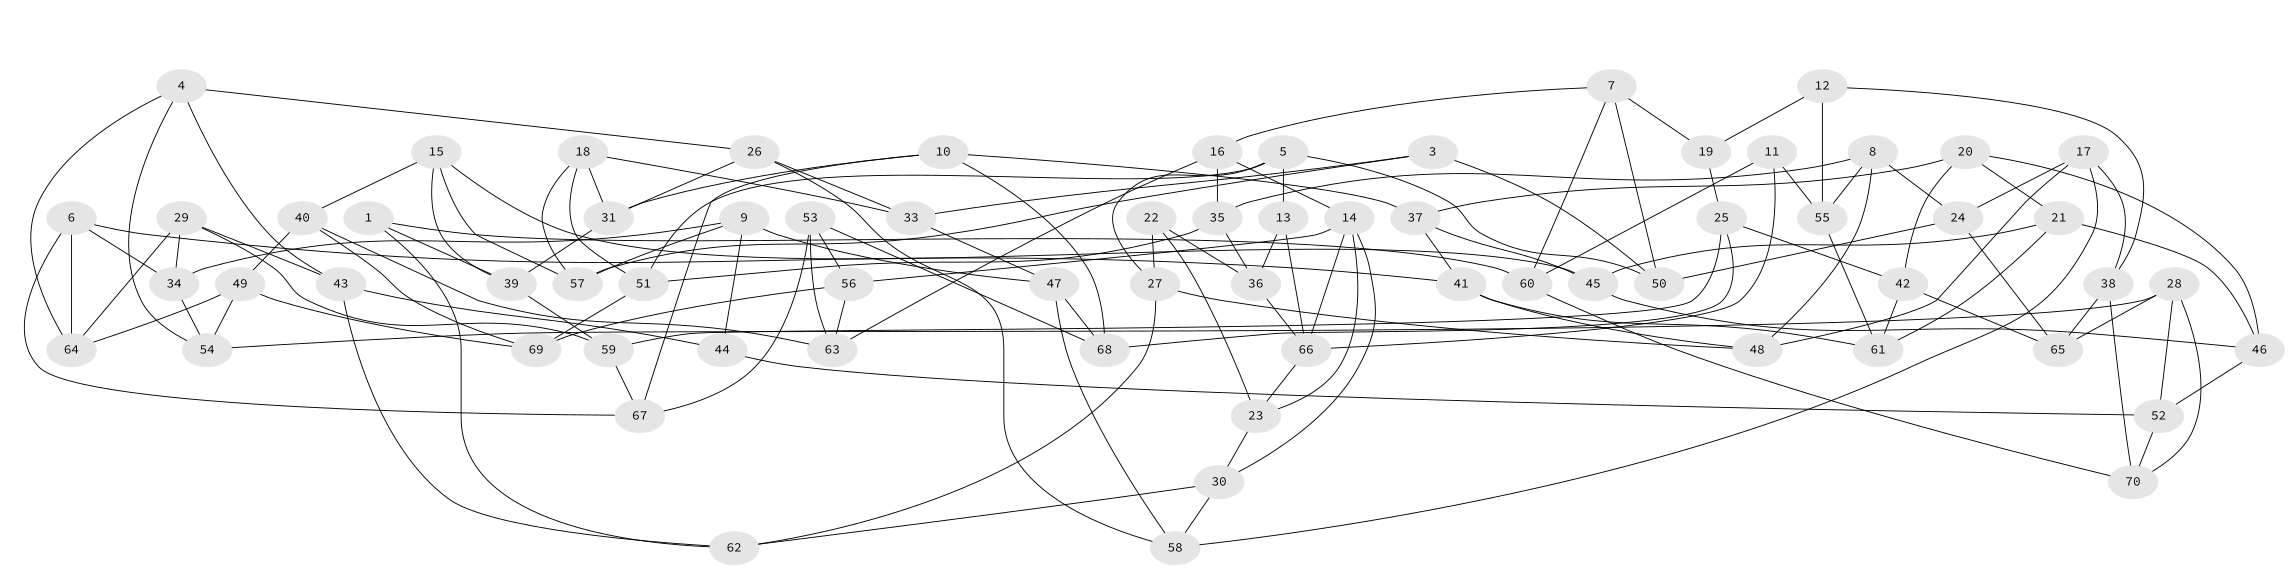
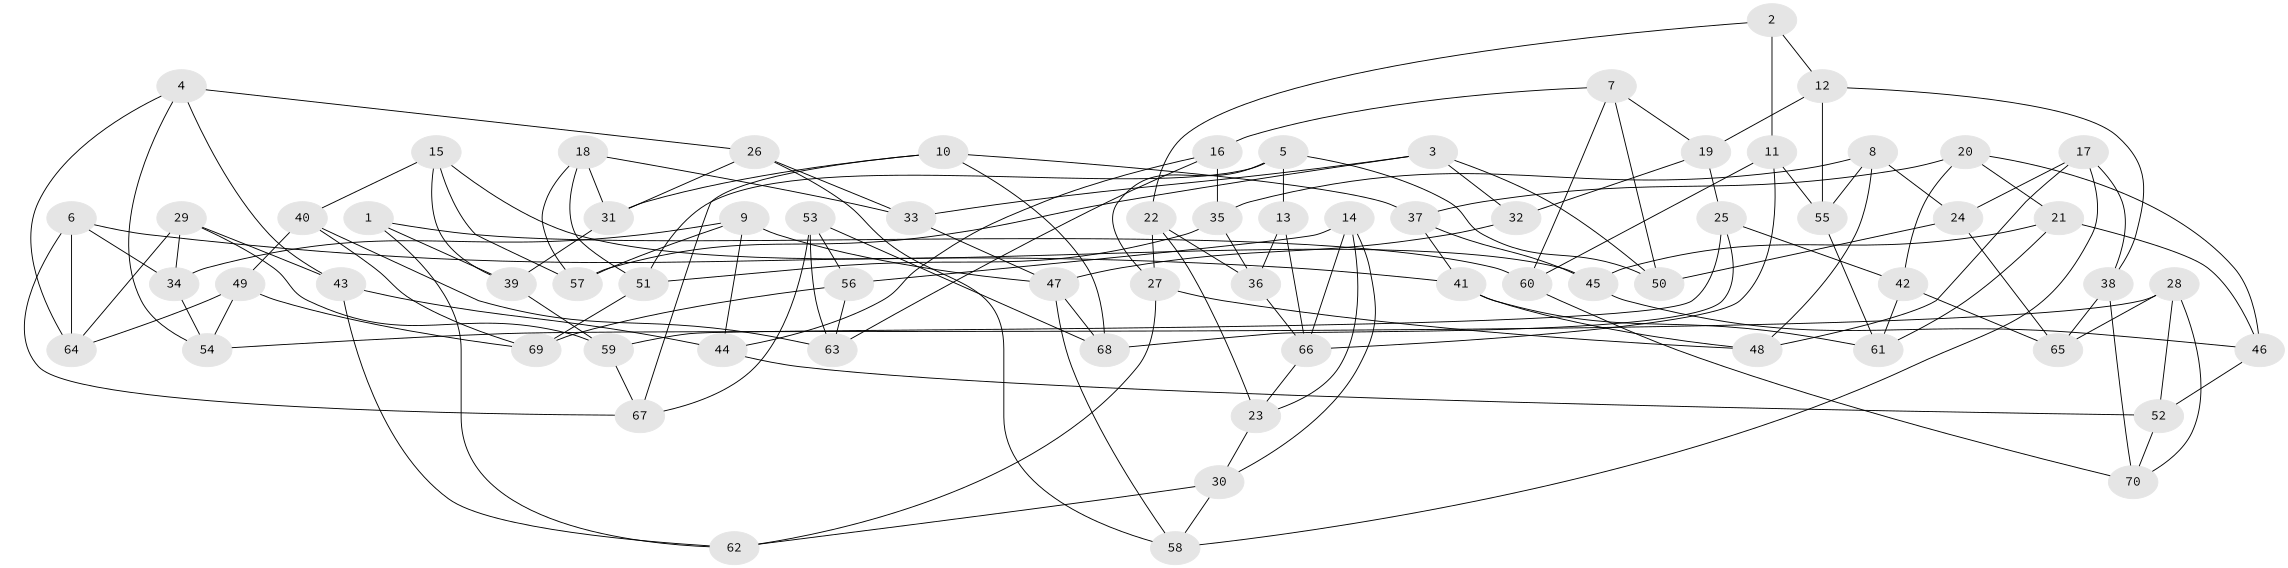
none -> (1772, 20)
(1307, 196) -> (953, 246)
none -> (1516, 218)
